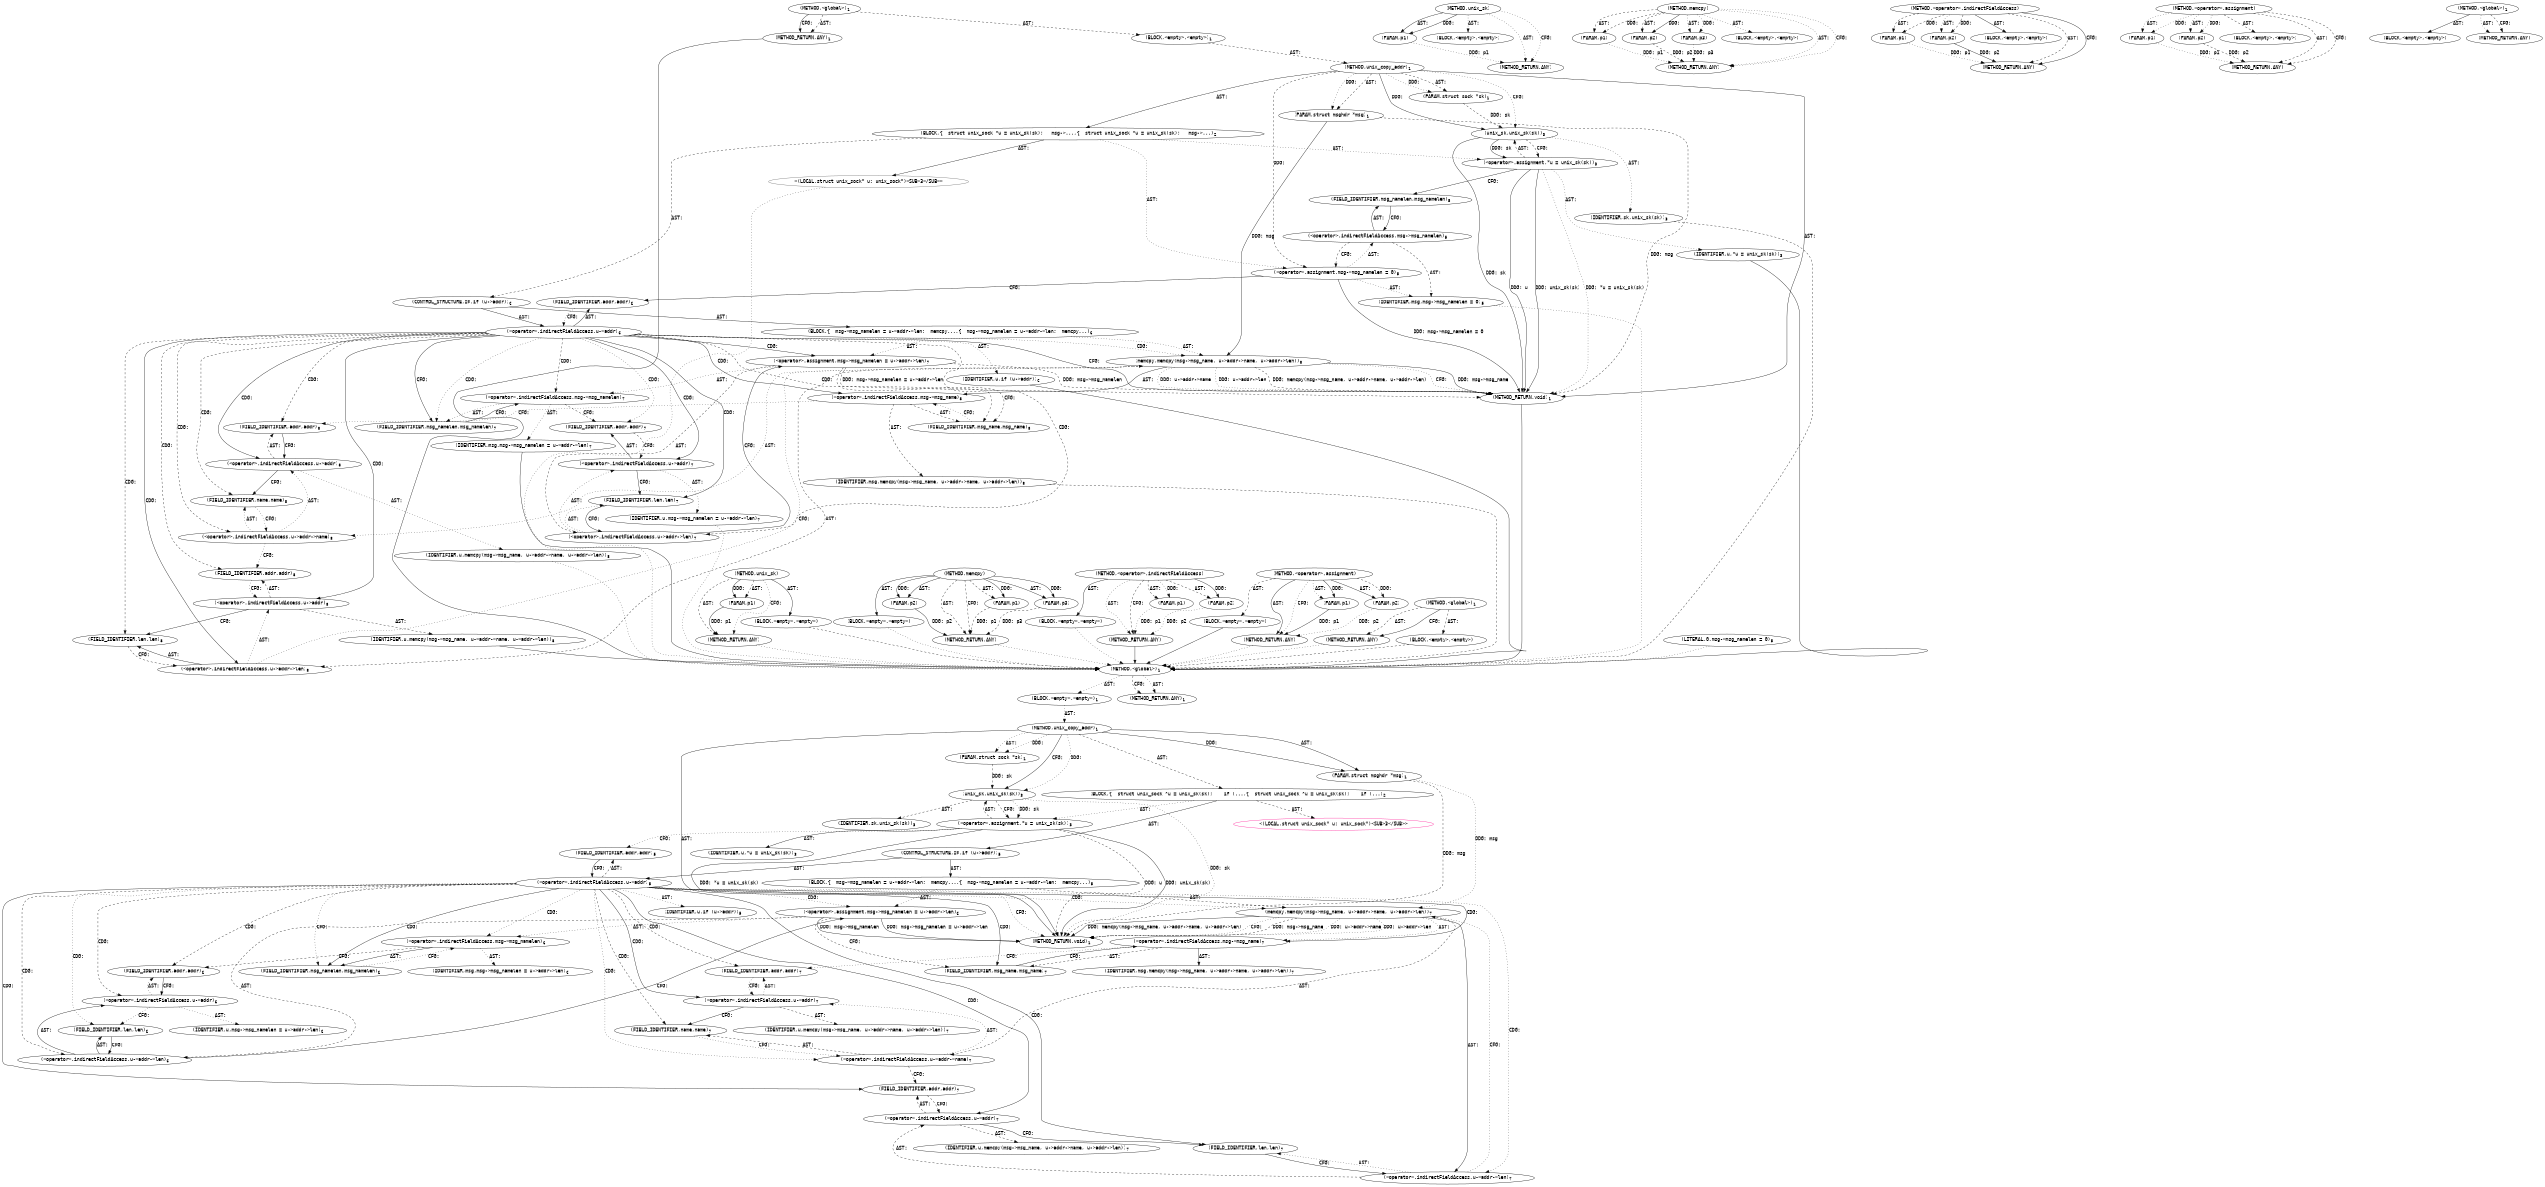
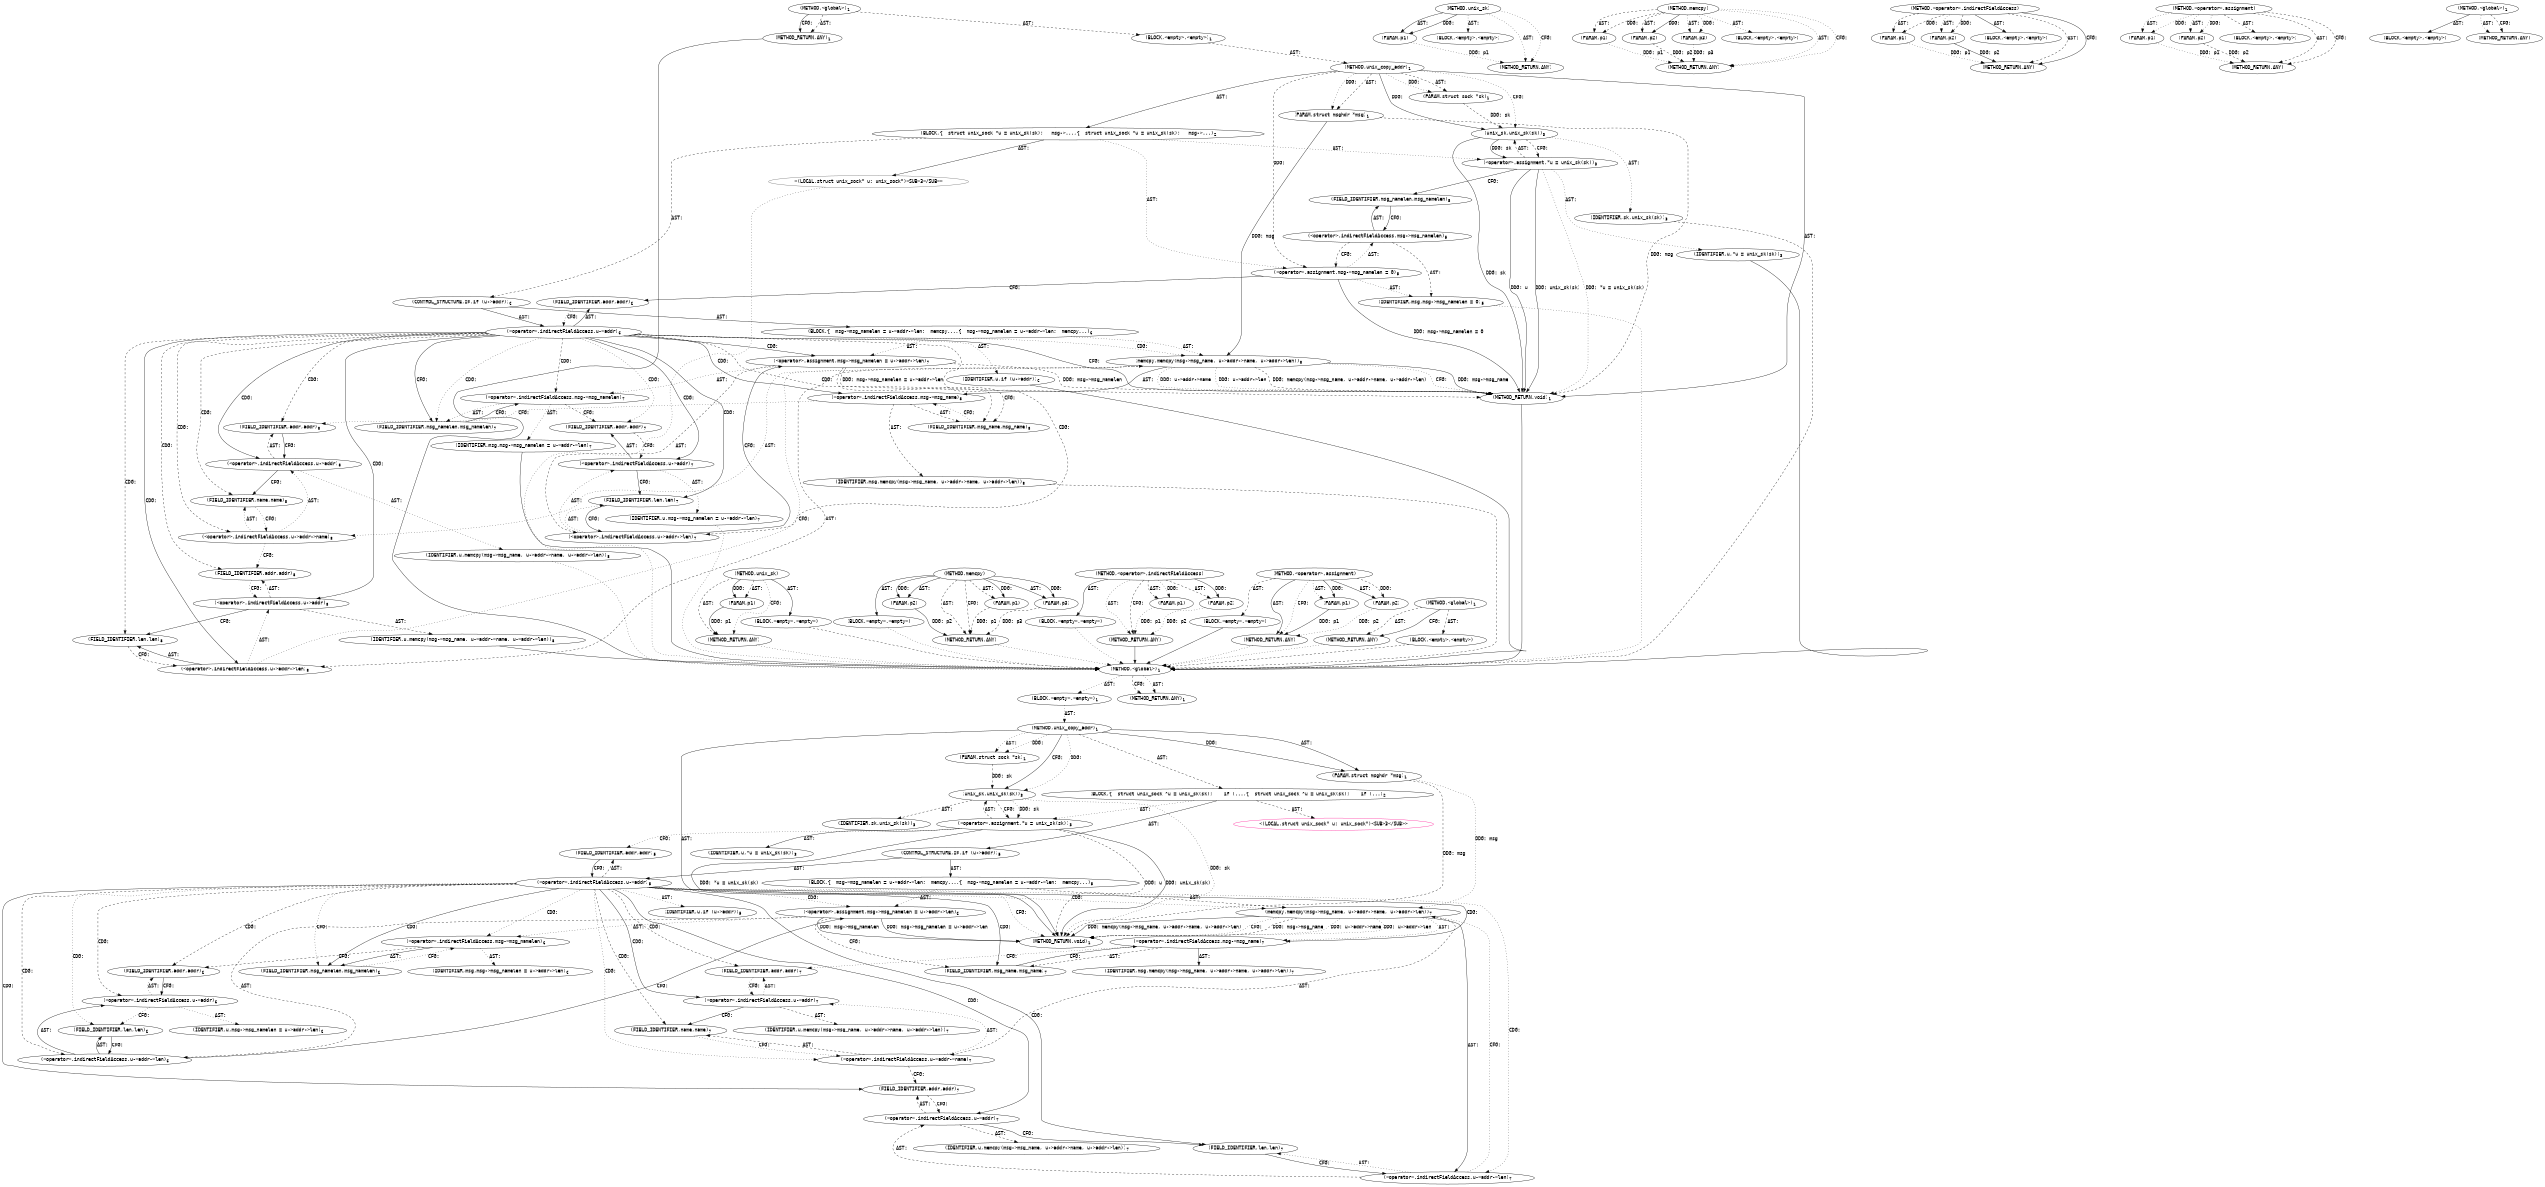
(1727, 640) -> none
